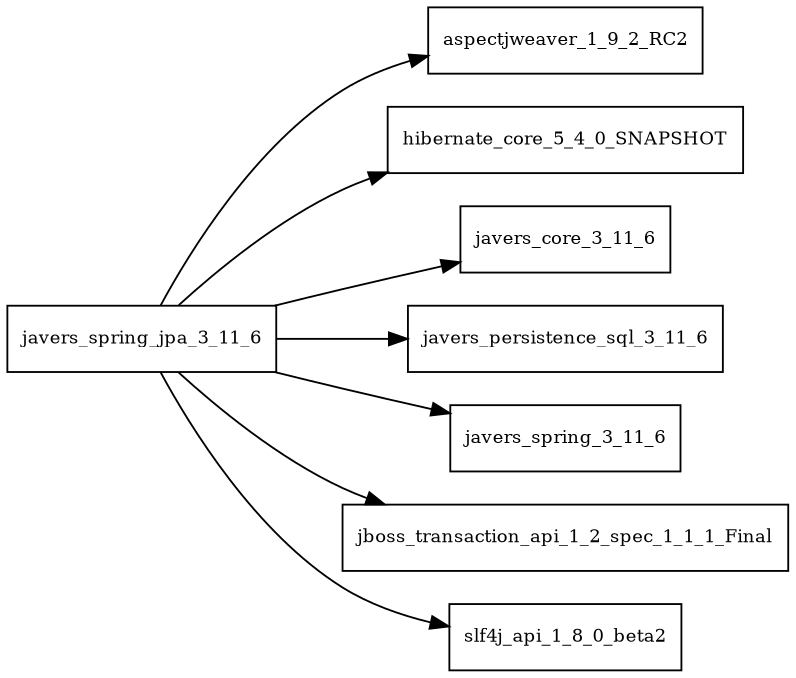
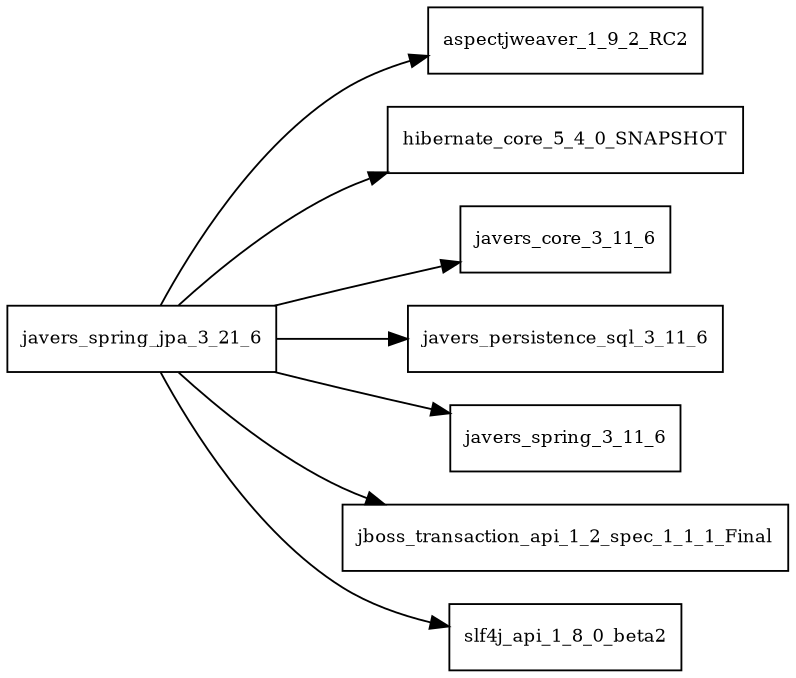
(142, 339) -> (142, 339)
